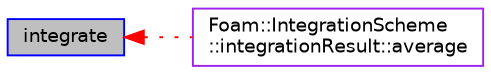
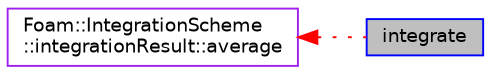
(168, 37) -> (342, 37)
